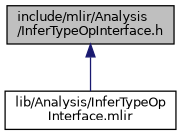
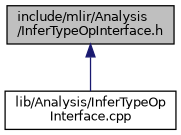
(91, 110) -> (91, 110)
